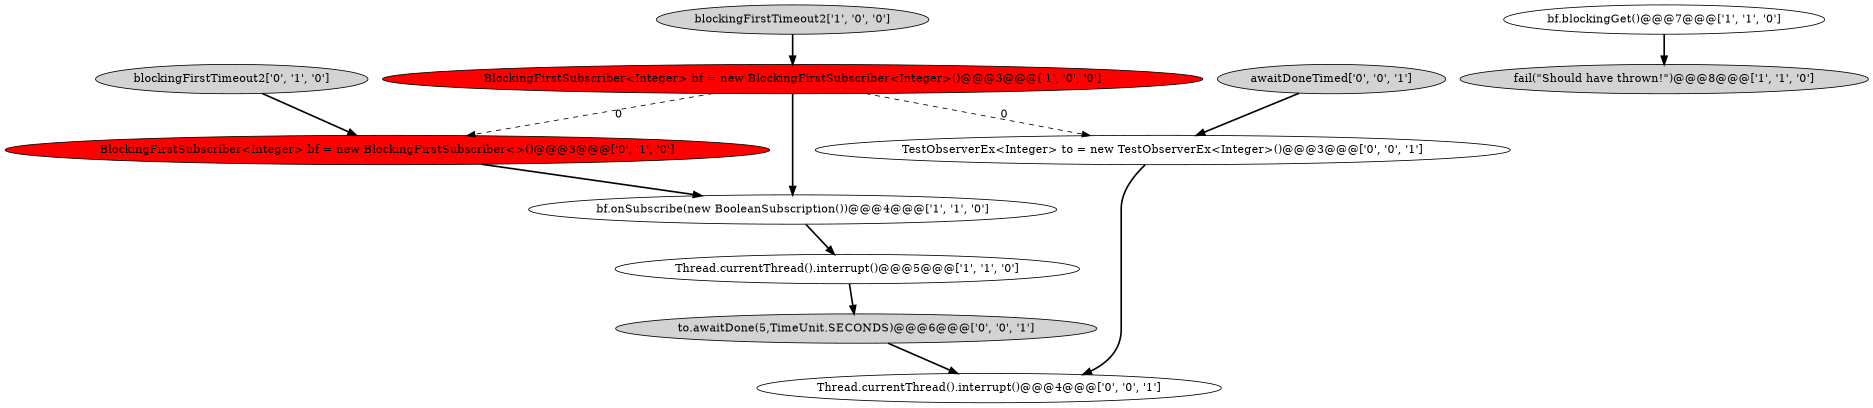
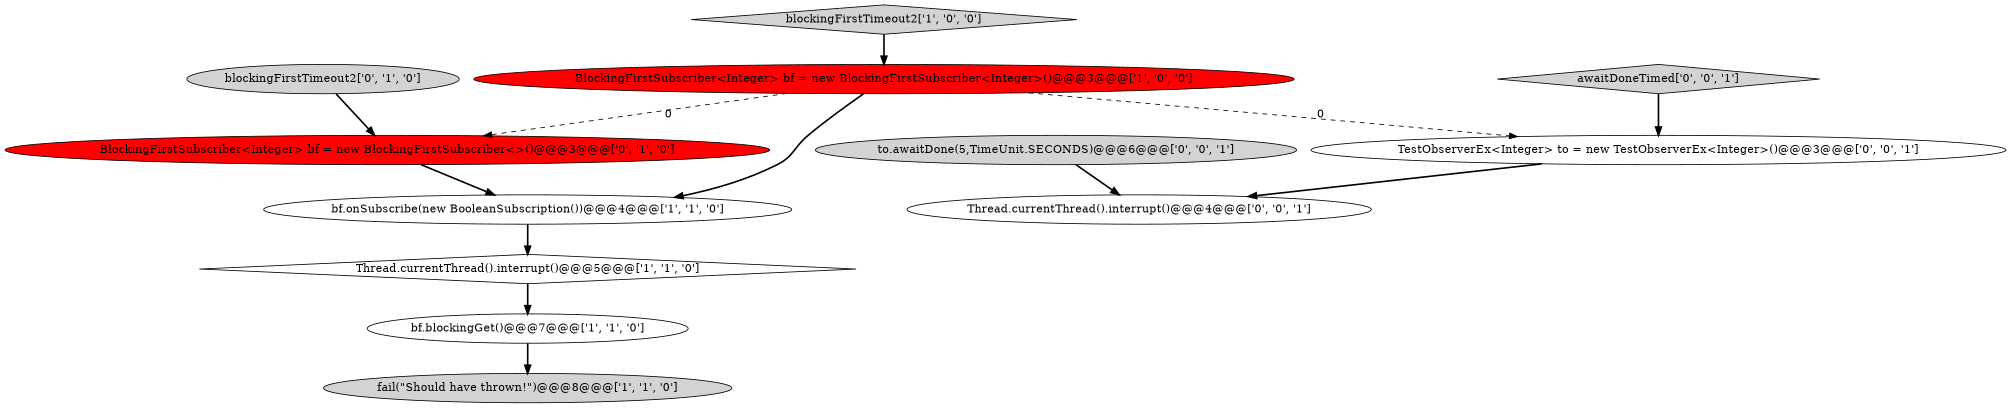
(793, 20) -> (884, 20)
(1332, 79) -> (1659, 79)
(847, 269) -> (528, 269)
(851, 295) -> (528, 295)
